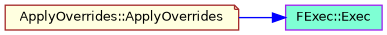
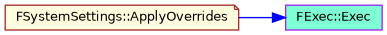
(122, 18) -> (122, 18)
